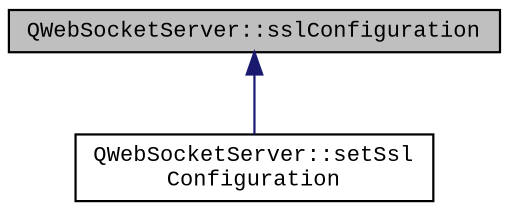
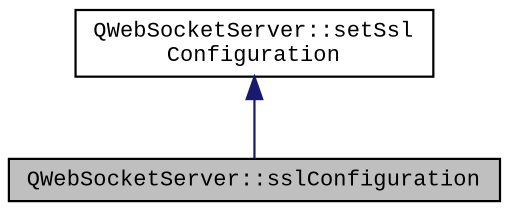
(254, 105) -> (254, 129)
